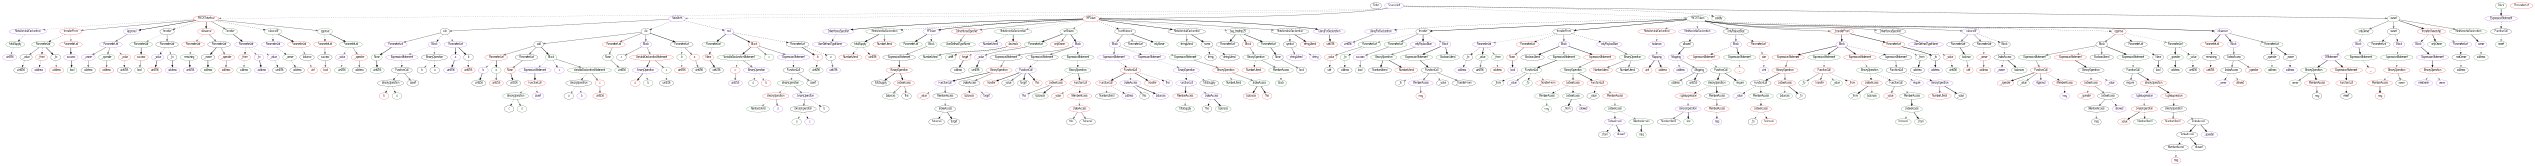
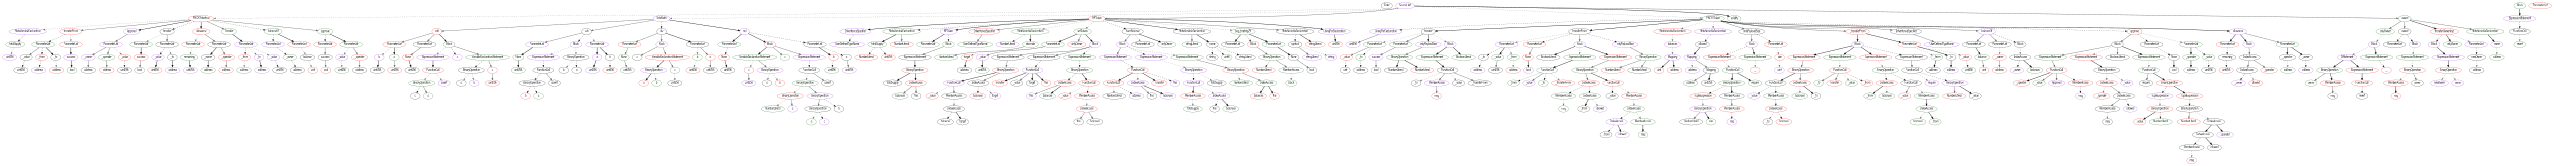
(1596, 10) -> (1618, 10)
(703, 25) -> (704, 25)
(593, 38) -> (548, 25)
(539, 44) -> (437, 32)
(1013, 44) -> (1030, 44)
(982, 50) -> (1219, 50)
